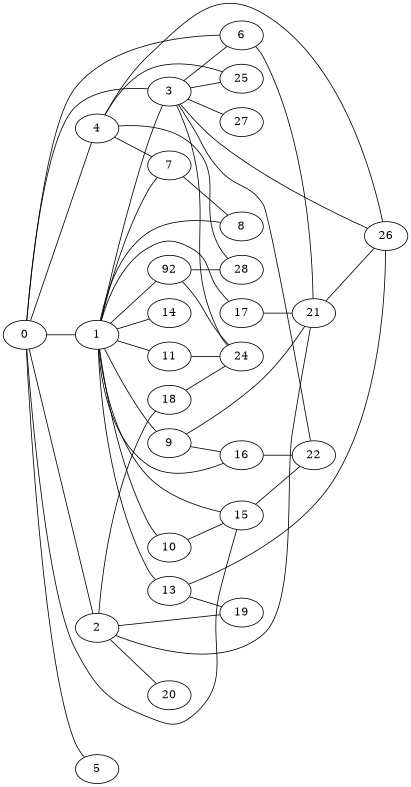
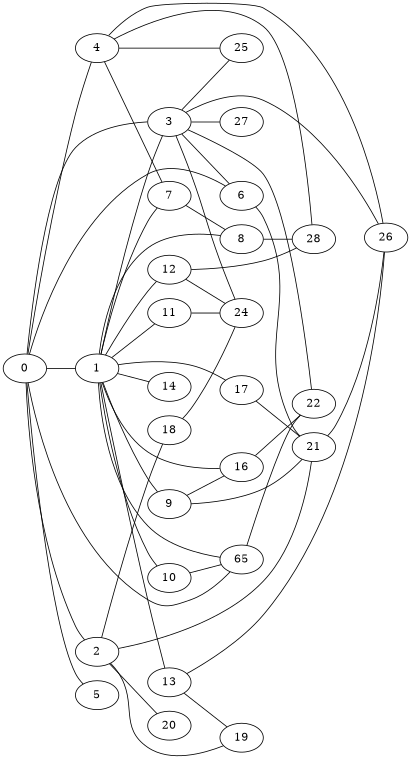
none -> (278, 239)
(169, 270) -> (169, 270)
(242, 515) -> (242, 559)
